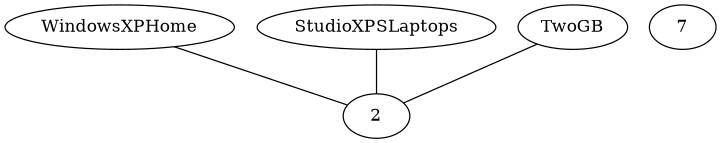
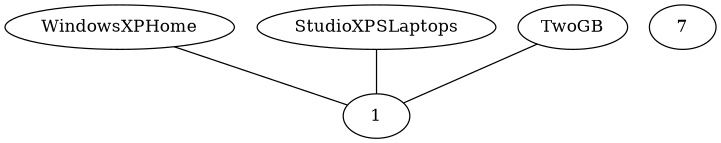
(377, 116) -> (377, 116)
